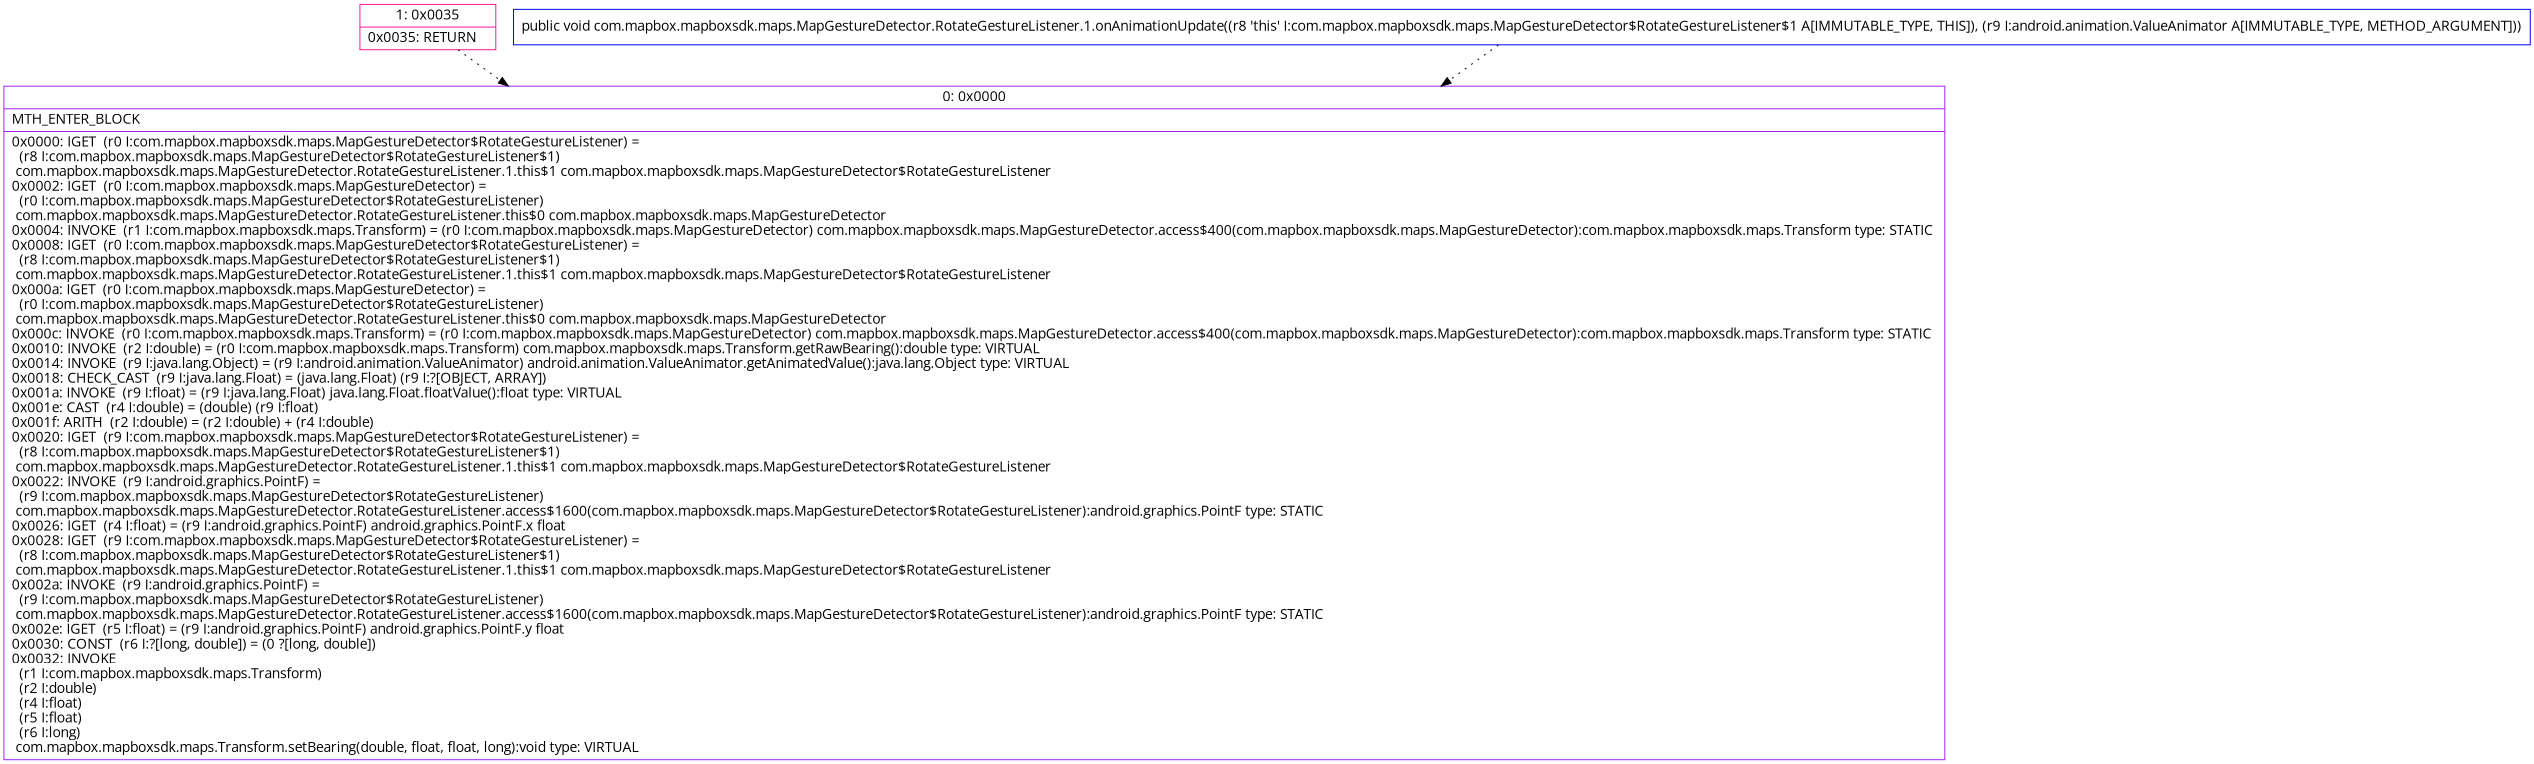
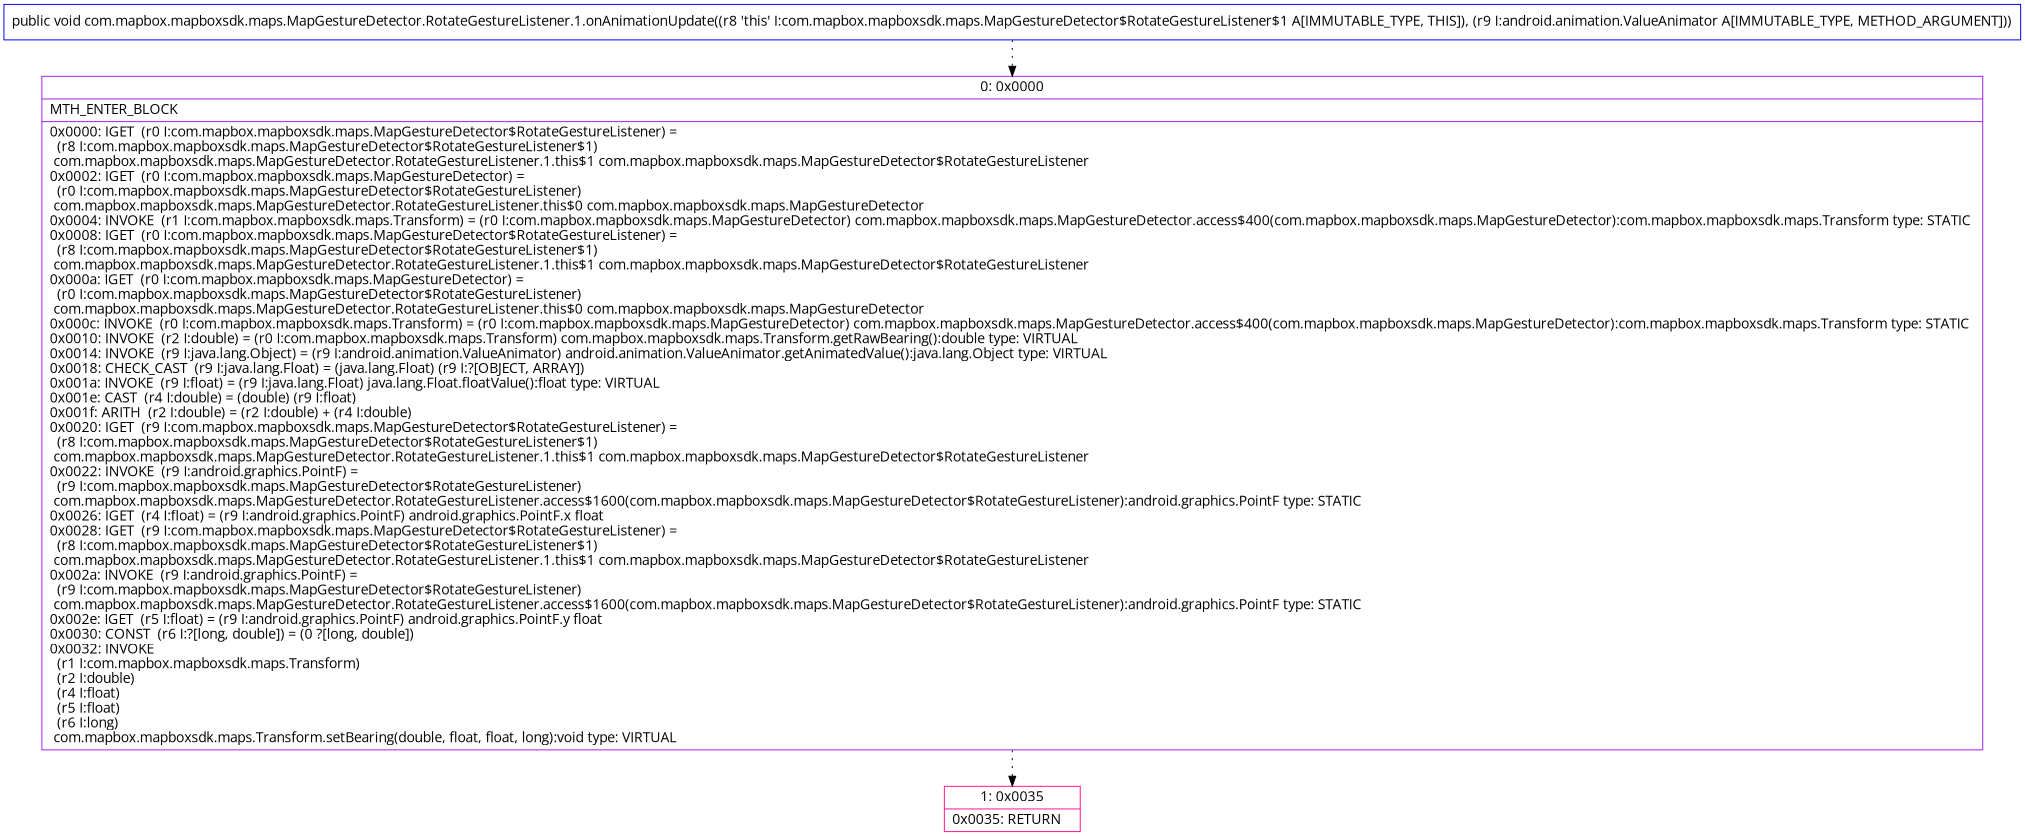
(479, 65) -> (1012, 763)
